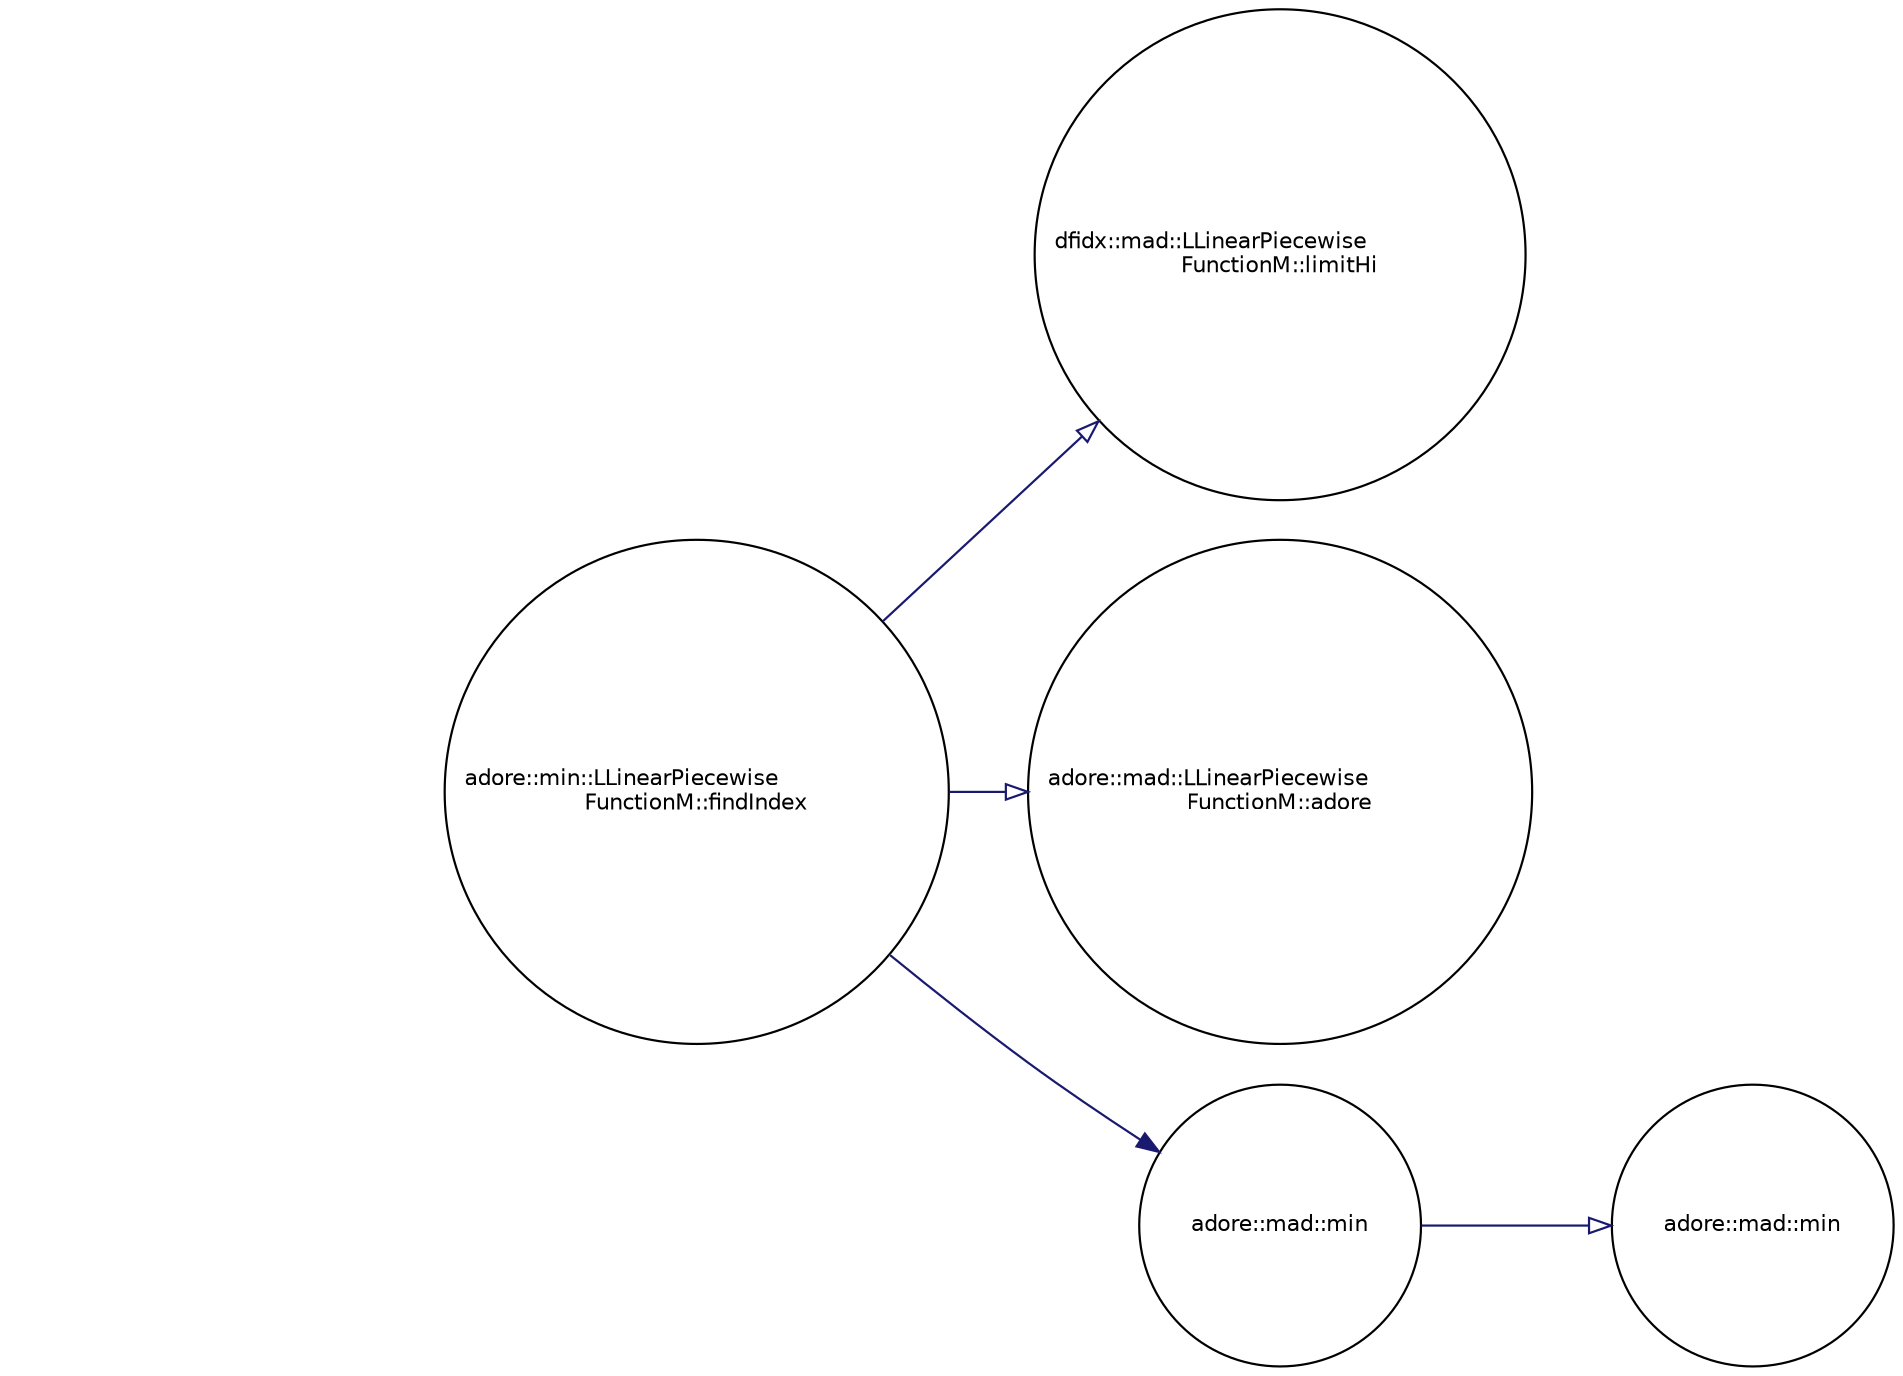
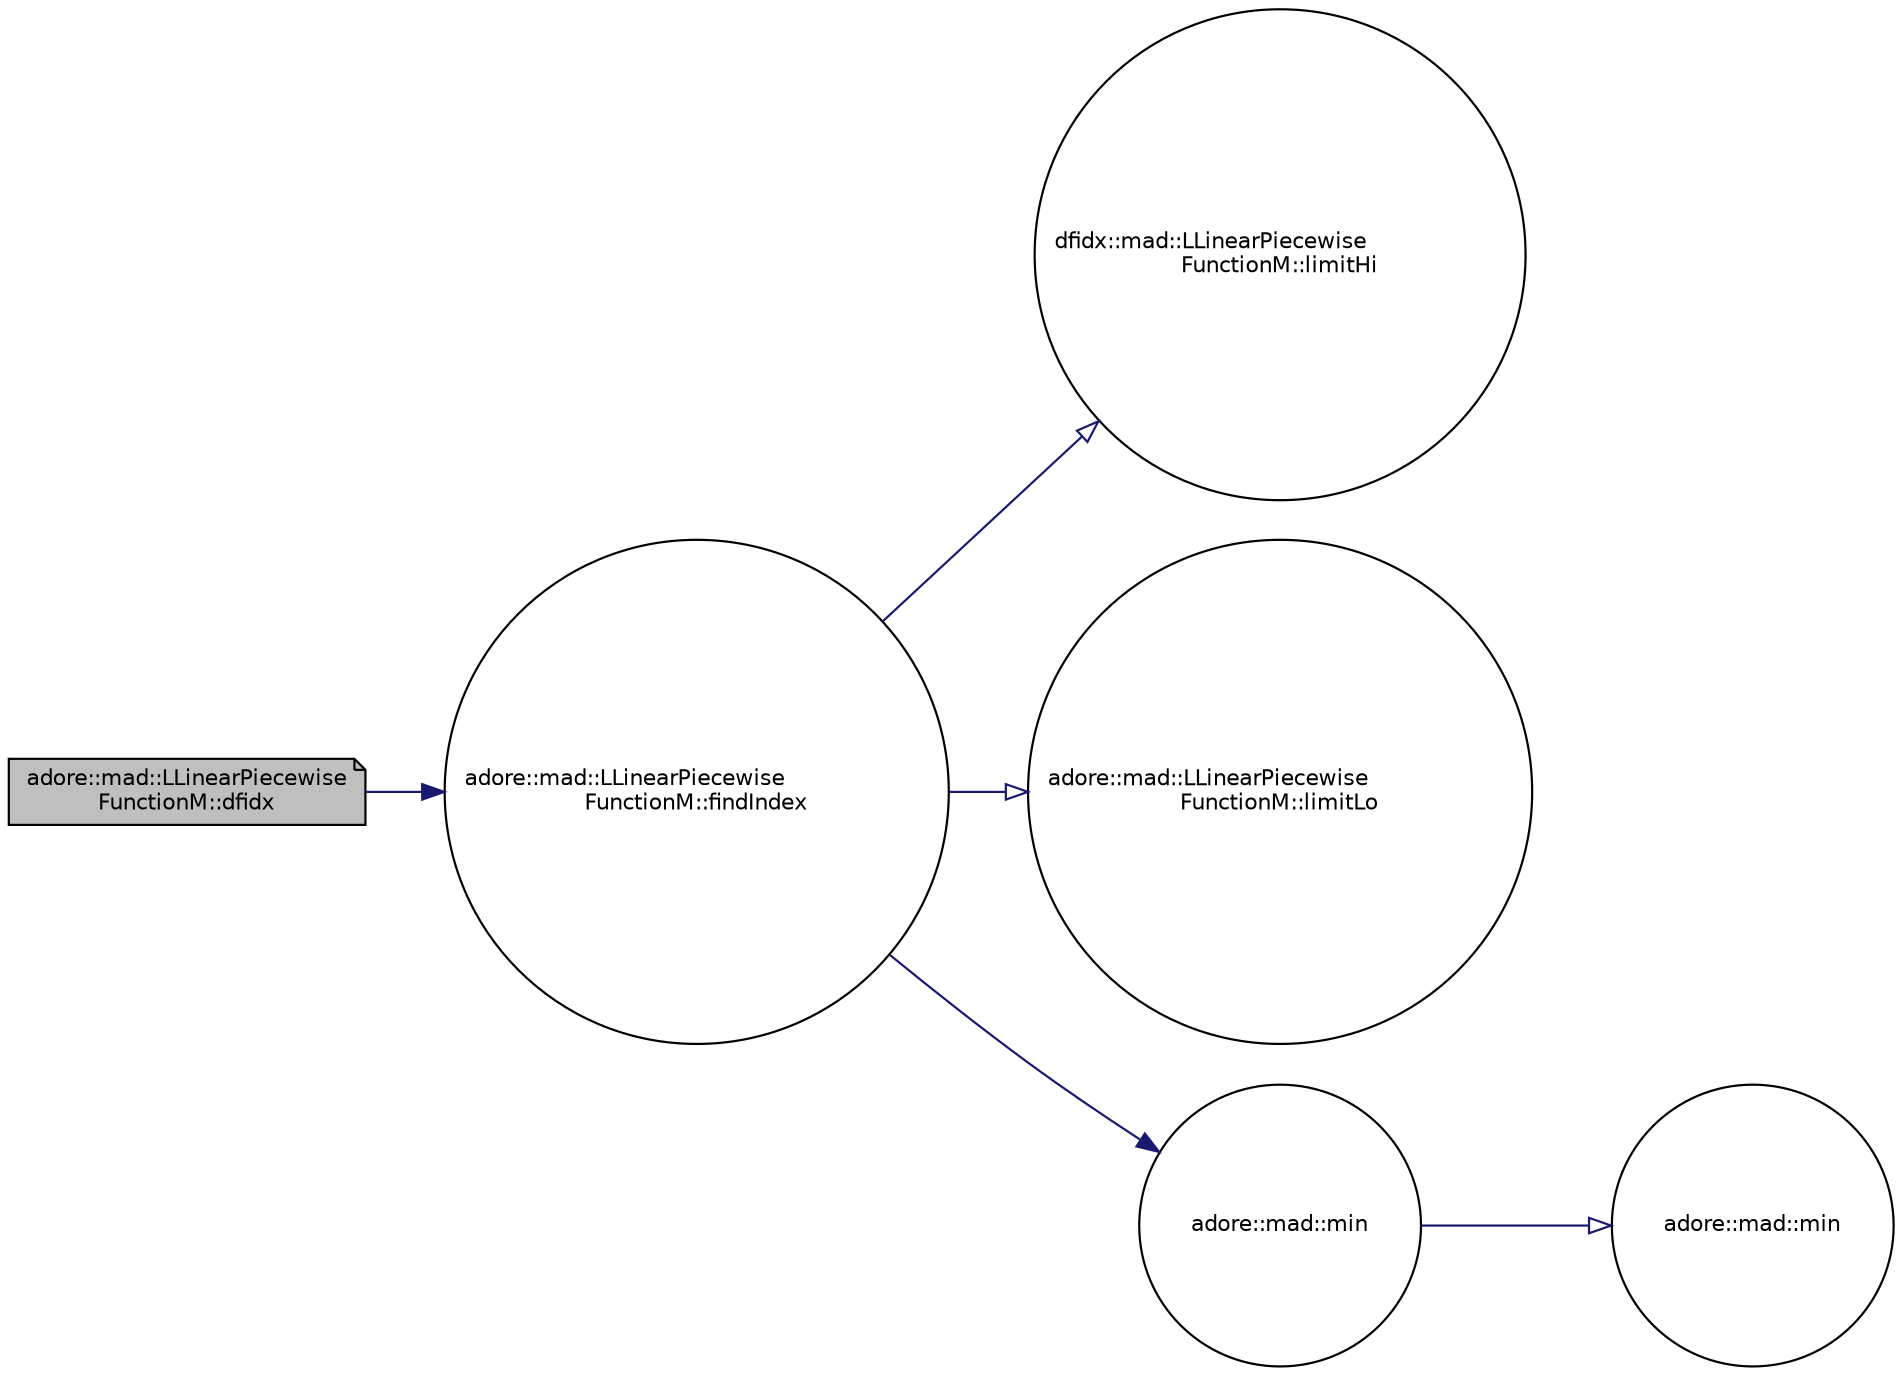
none -> (187, 792)
(697, 792) -> (697, 792)
(1280, 792) -> (1280, 792)
